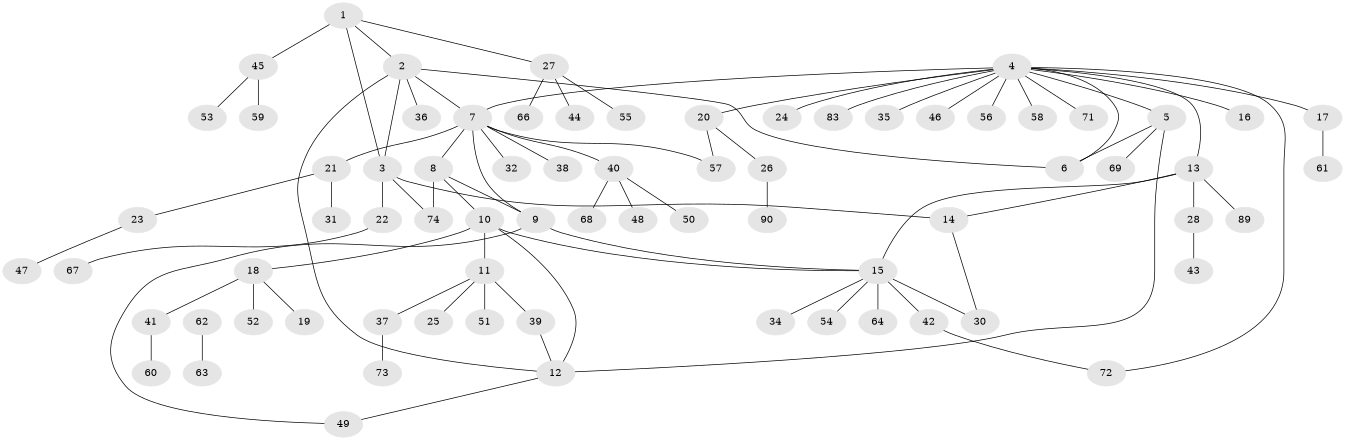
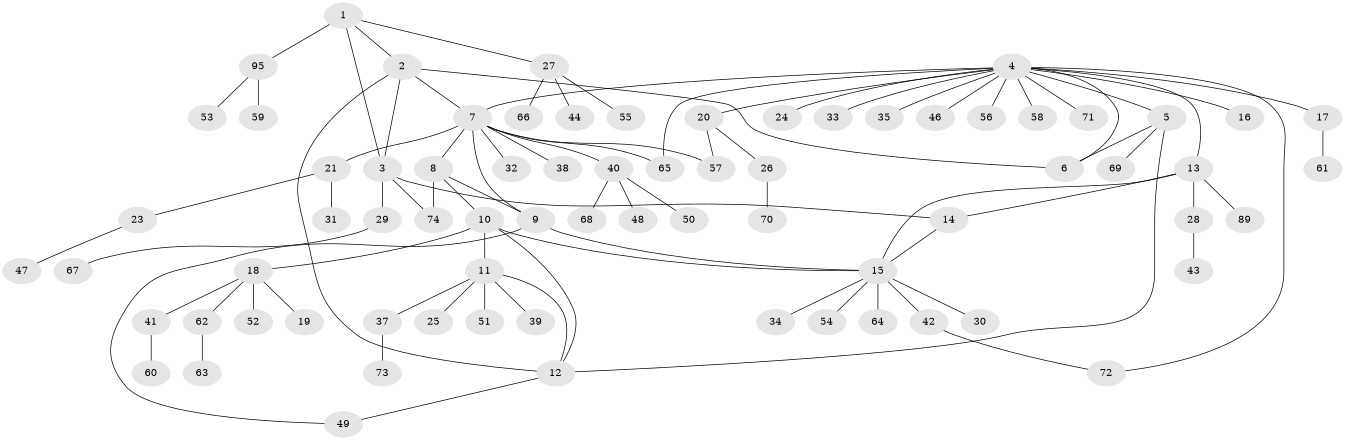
(258, 67) -> (258, 67)
(422, 118) -> none
(833, 118) -> (833, 118)
none -> (665, 169)
(383, 220) -> (383, 220)
(767, 220) -> (767, 220)
(965, 271) -> (913, 246)
none -> (228, 297)
(546, 348) -> (557, 303)
